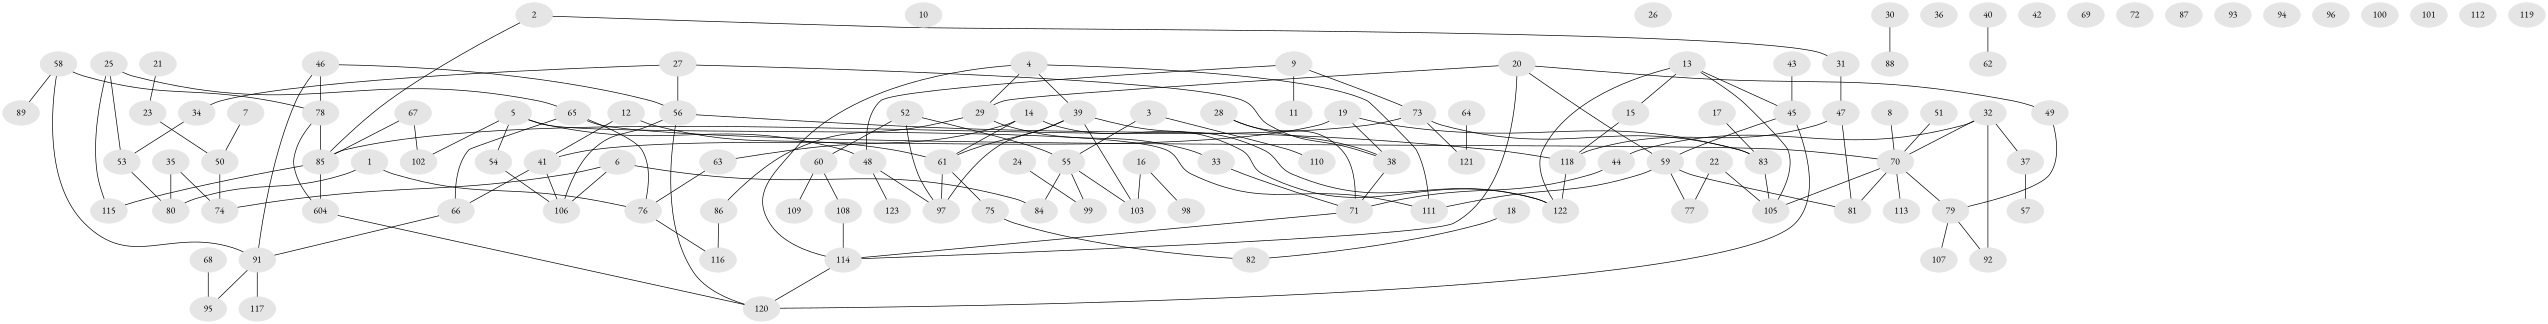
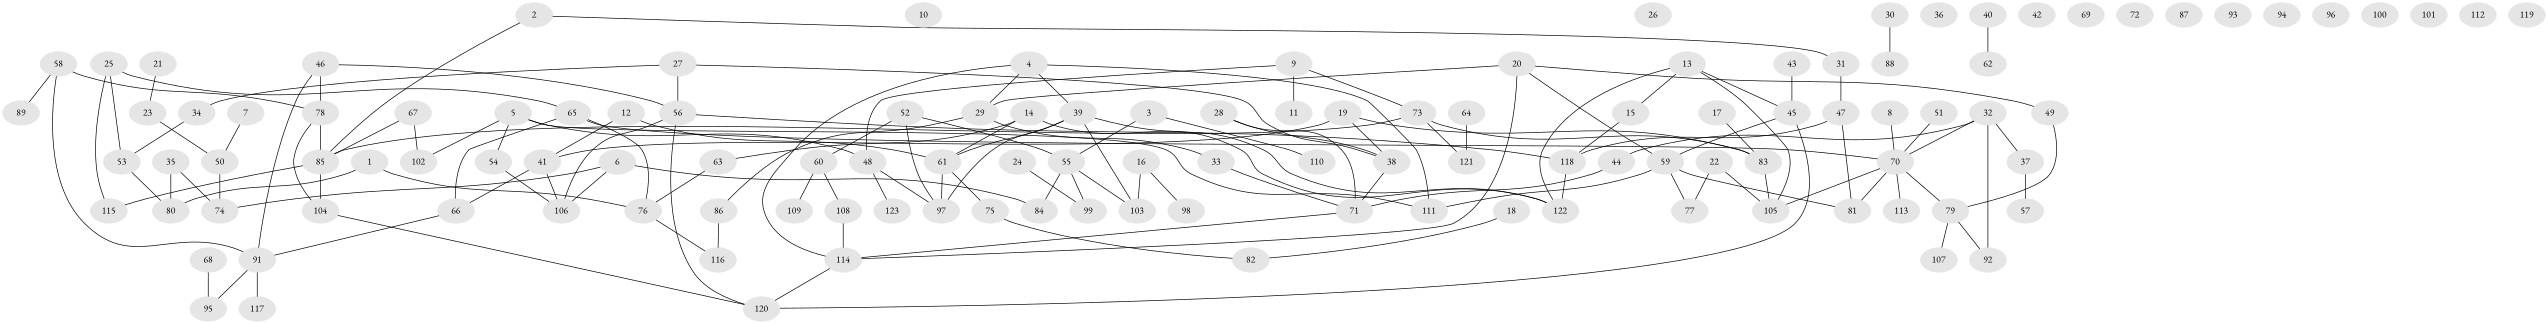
(321, 211) -> (321, 211)
